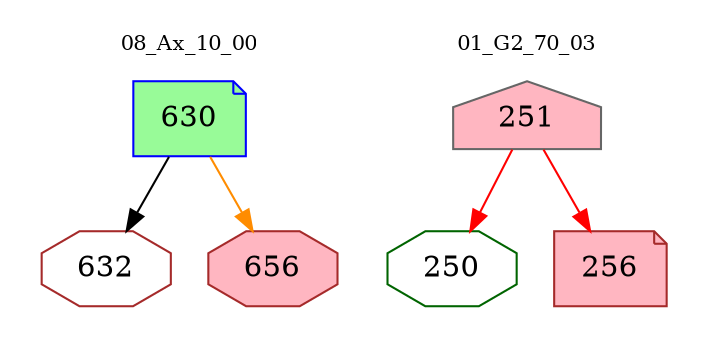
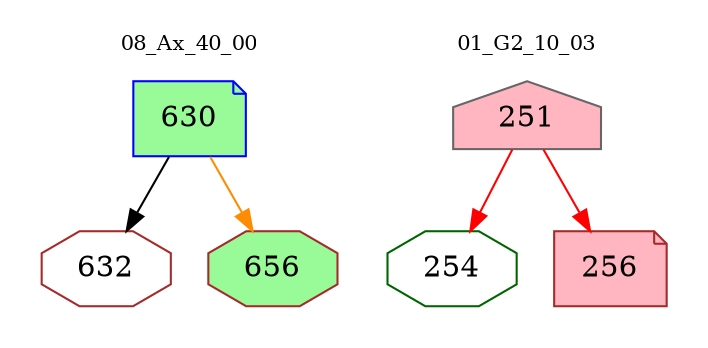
(190, 45) -> (190, 45)
(527, 45) -> (527, 45)
(273, 269) -> (273, 269)
(452, 269) -> (452, 269)
